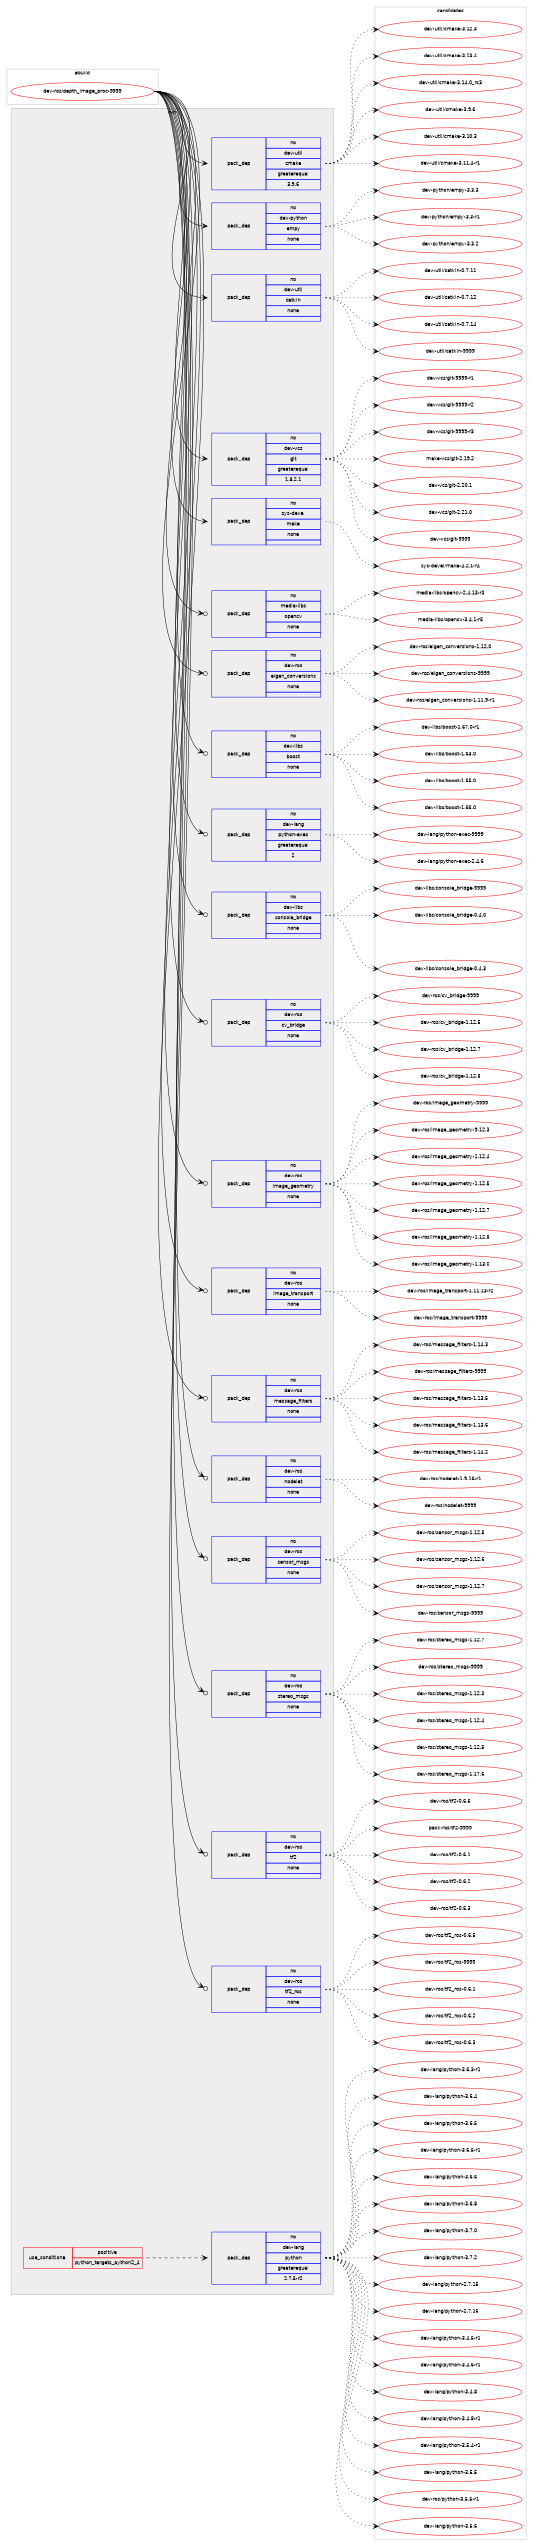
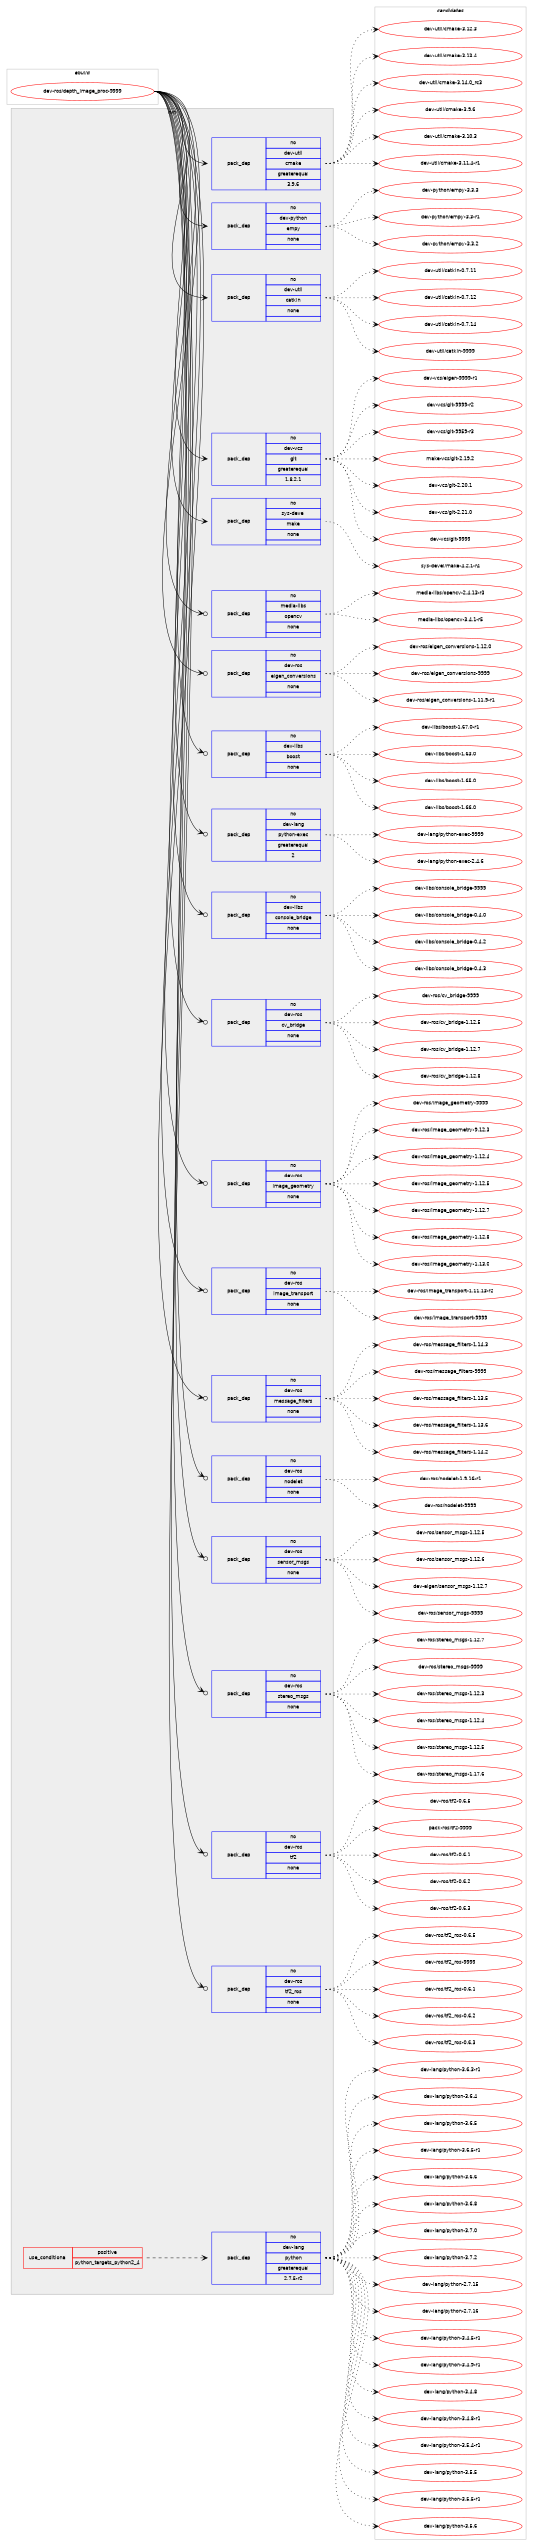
(450, 378) -> (450, 378)
(450, 432) -> (450, 432)
none -> (450, 942)
(450, 1587) -> (450, 1587)
(450, 2365) -> (450, 2365)
(450, 2500) -> (450, 2500)
